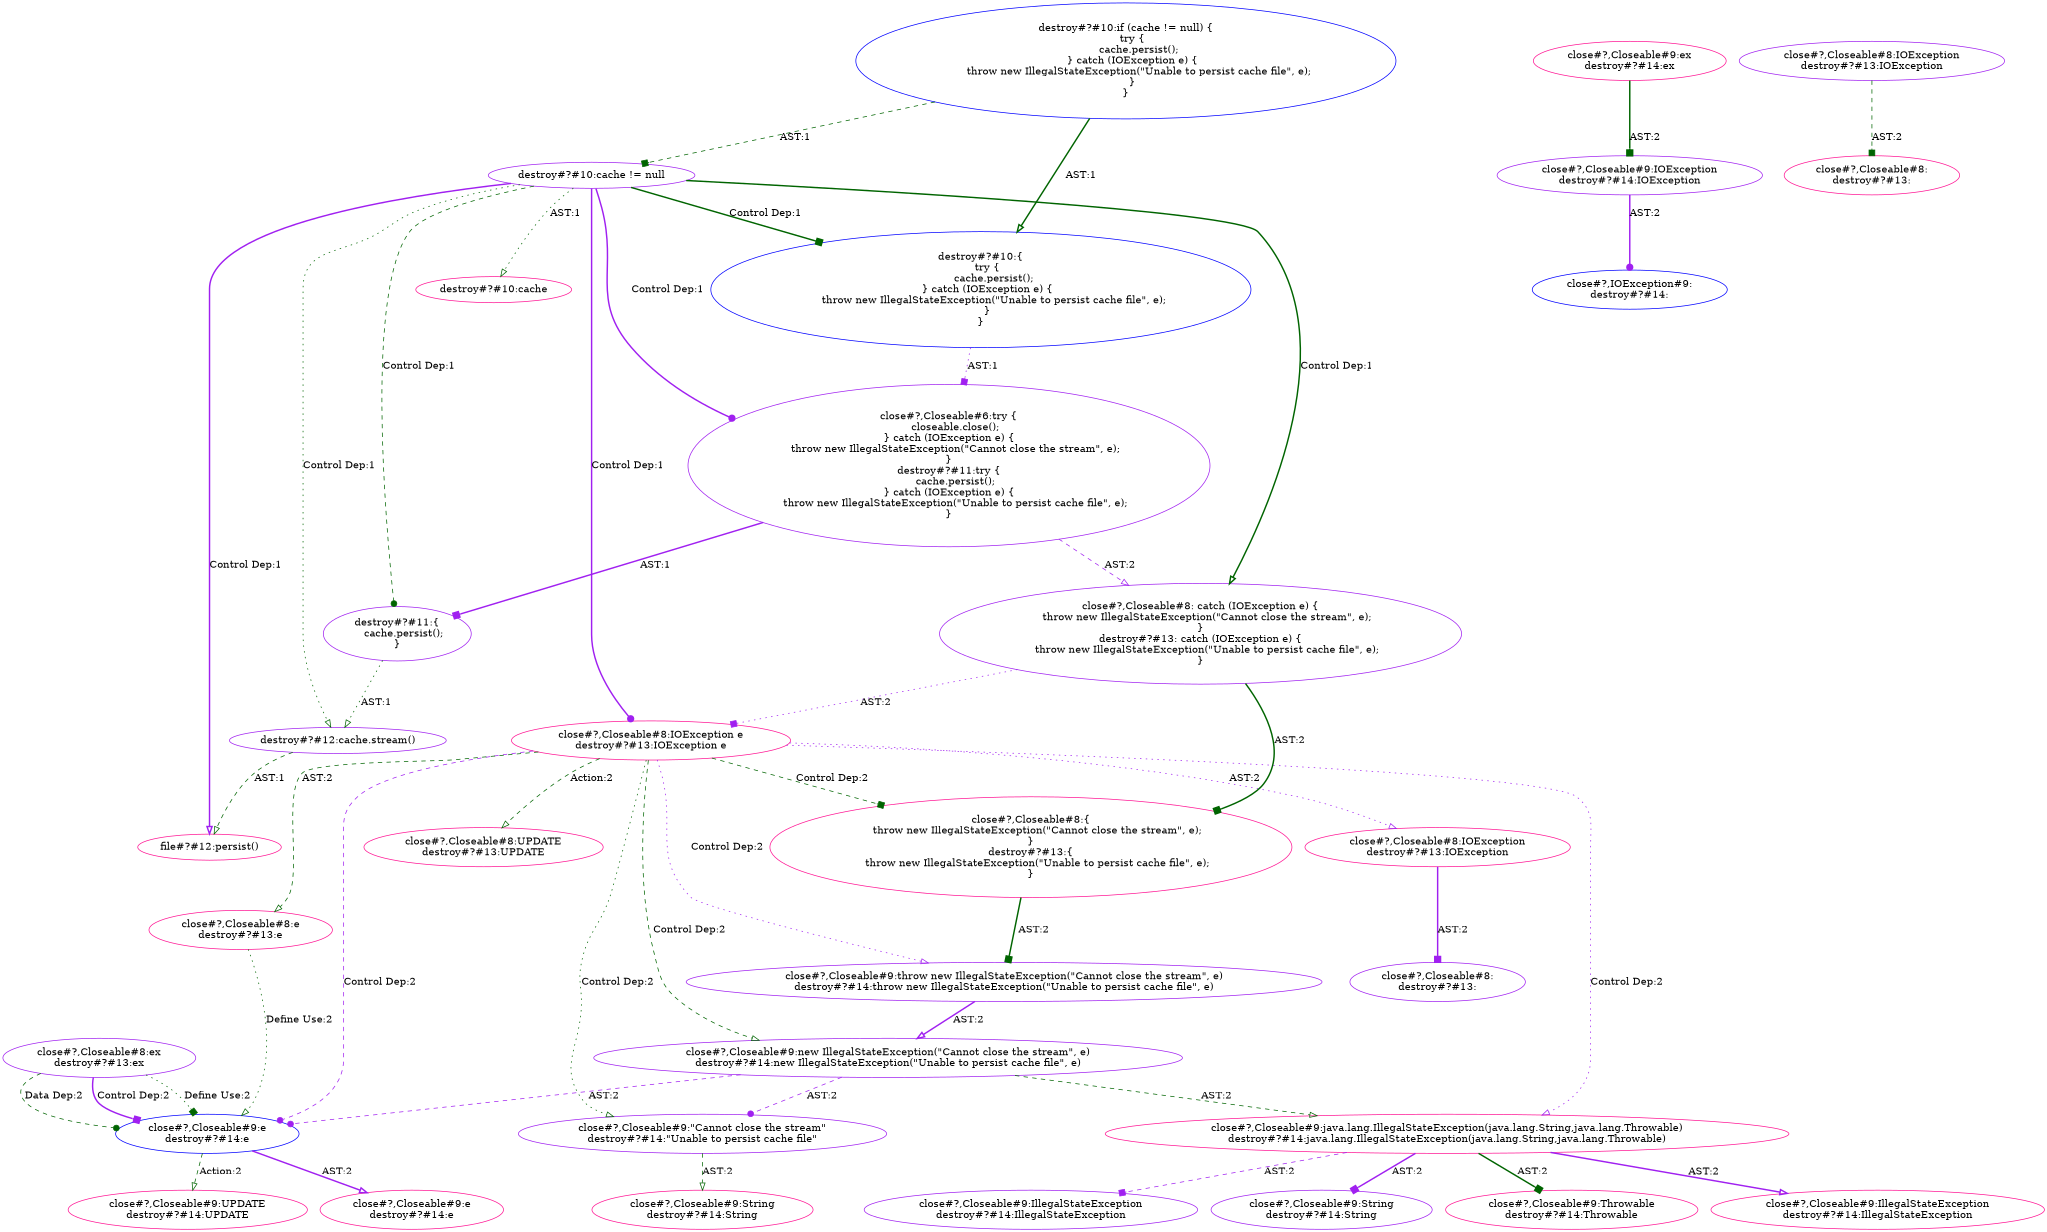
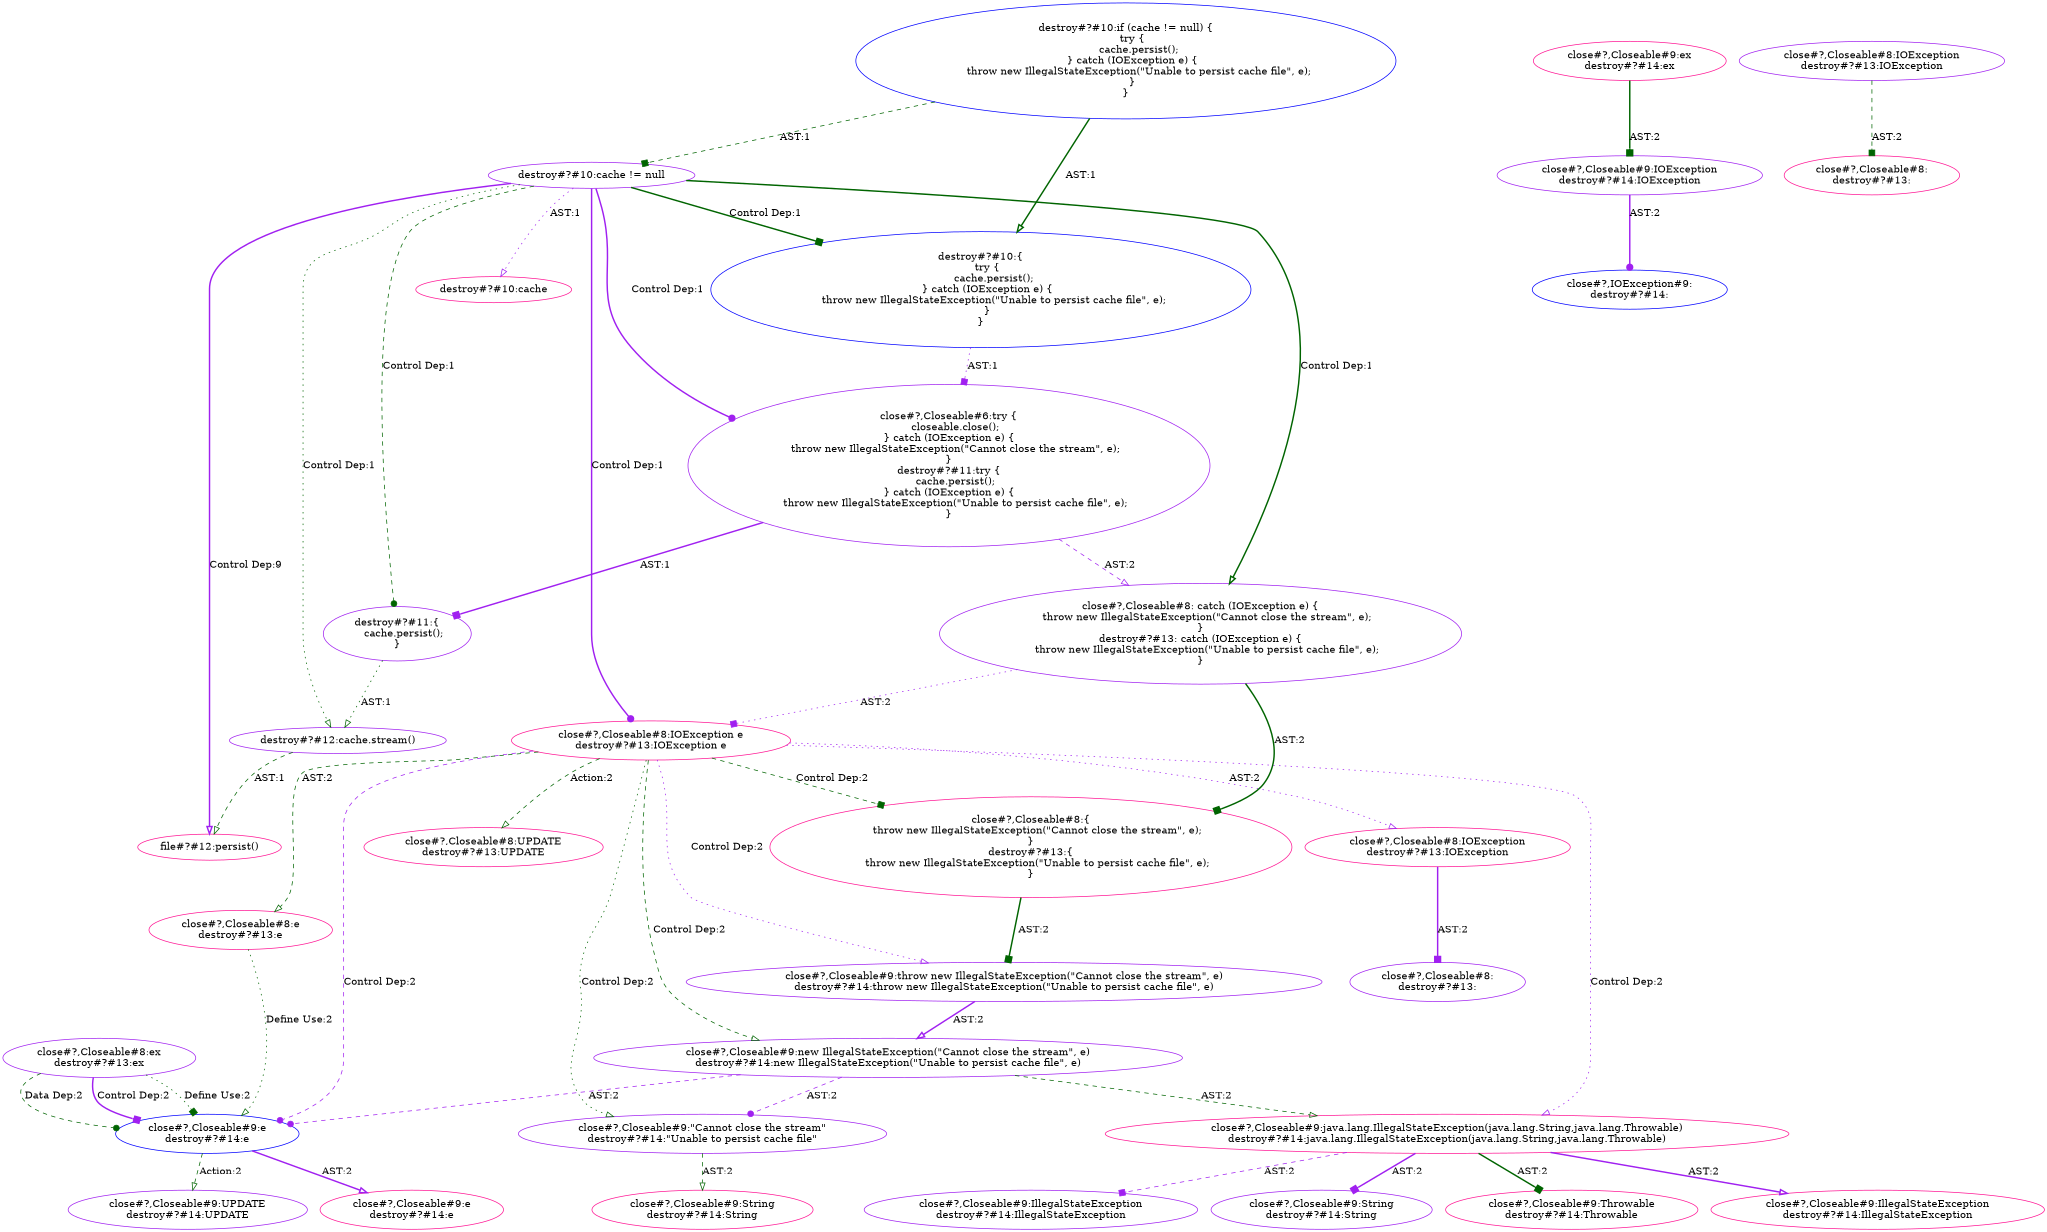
(535, 226) -> (535, 226)
(246, 565) -> (246, 565)
(188, 1210) -> (188, 1210)
